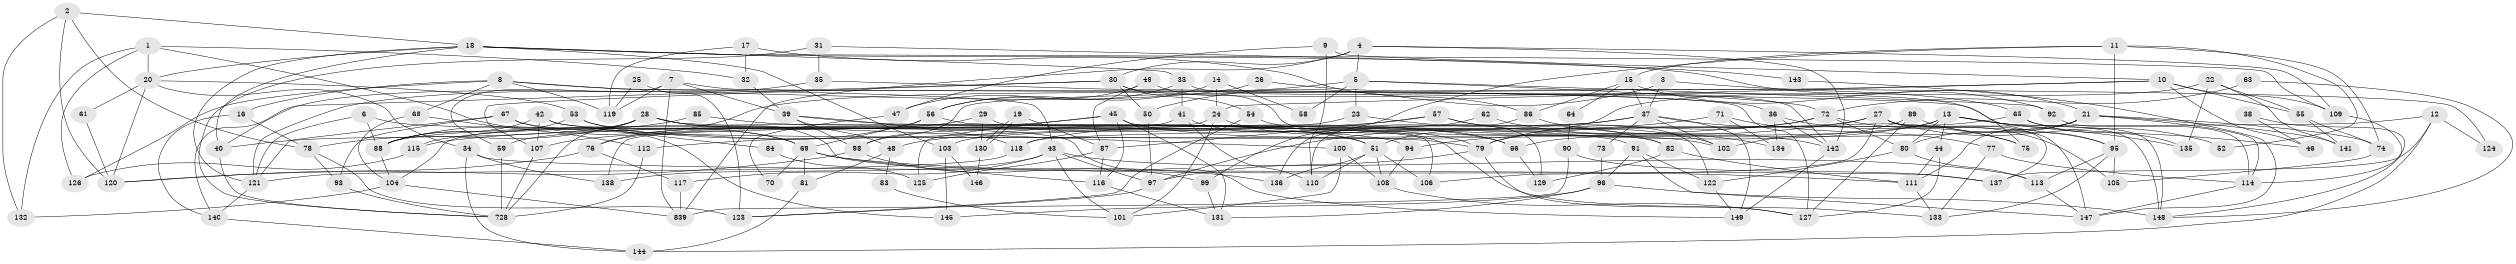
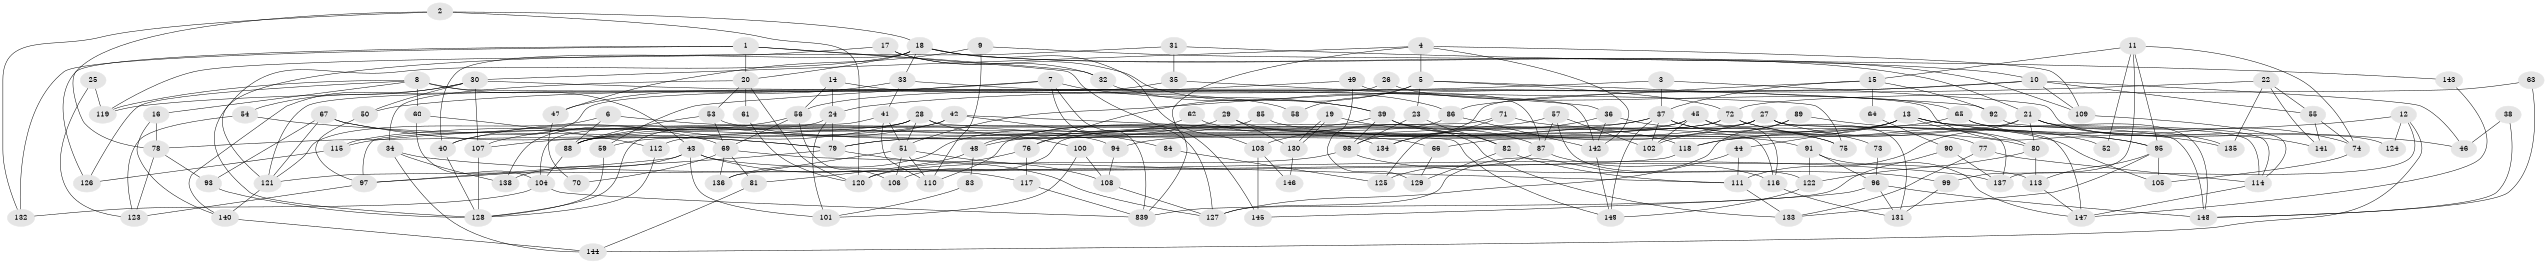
(417, 115) -> (418, 115)
(1383, 131) -> (539, 134)
(502, 218) -> (478, 218)
